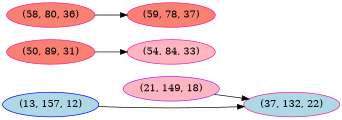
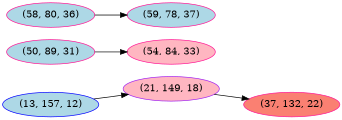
(51, 15) -> (51, 15)
(171, 15) -> (171, 15)
(51, 52) -> (51, 52)
(292, 105) -> (292, 105)
(168, 108) -> (108, 97)
